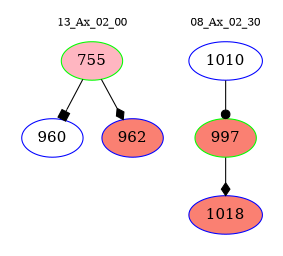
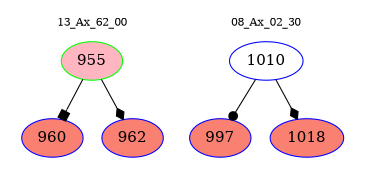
(93, 23) -> (93, 23)
(92, 61) -> (92, 61)
(52, 138) -> (52, 138)
(226, 138) -> (220, 138)
(226, 170) -> (284, 94)
